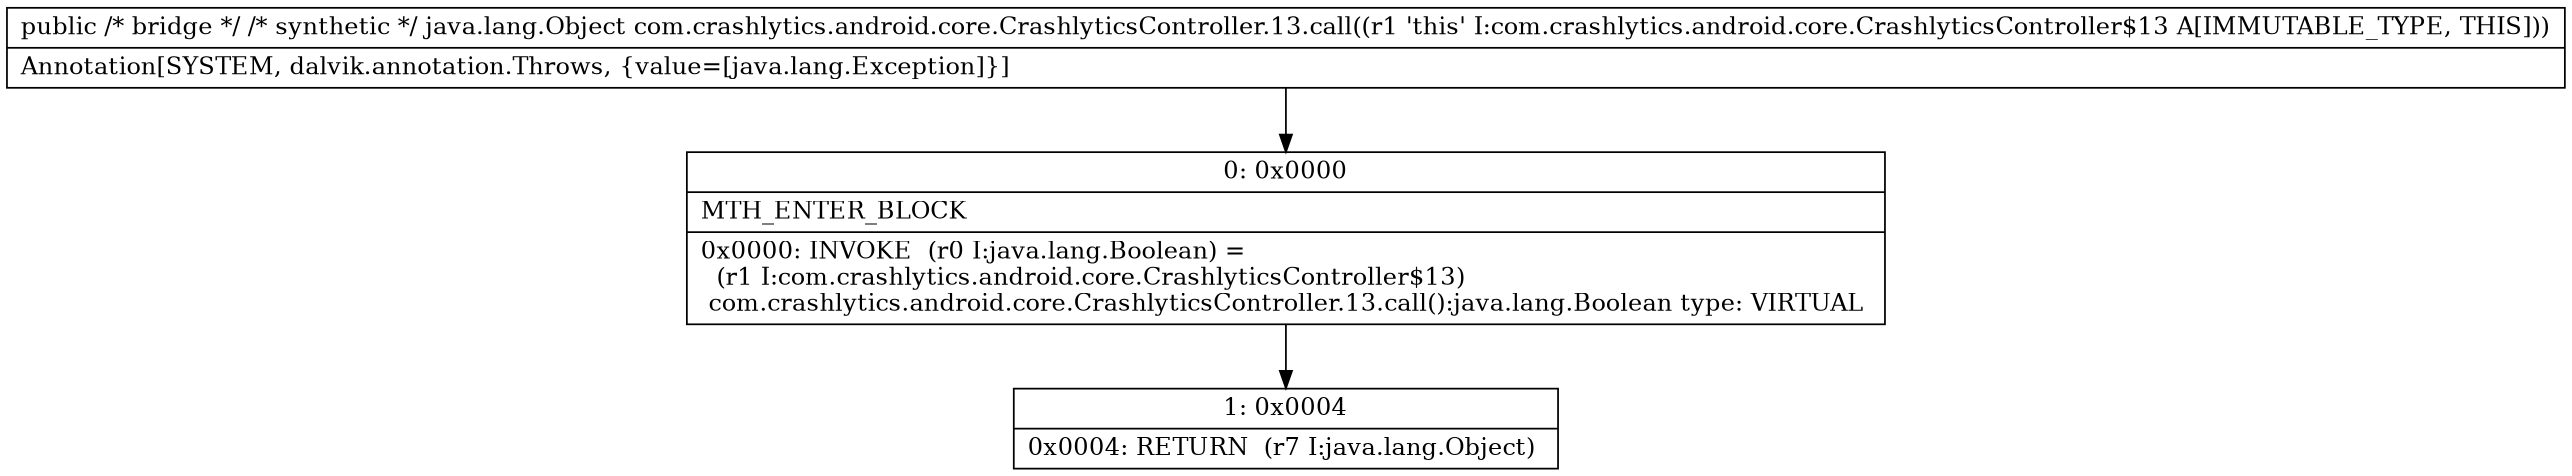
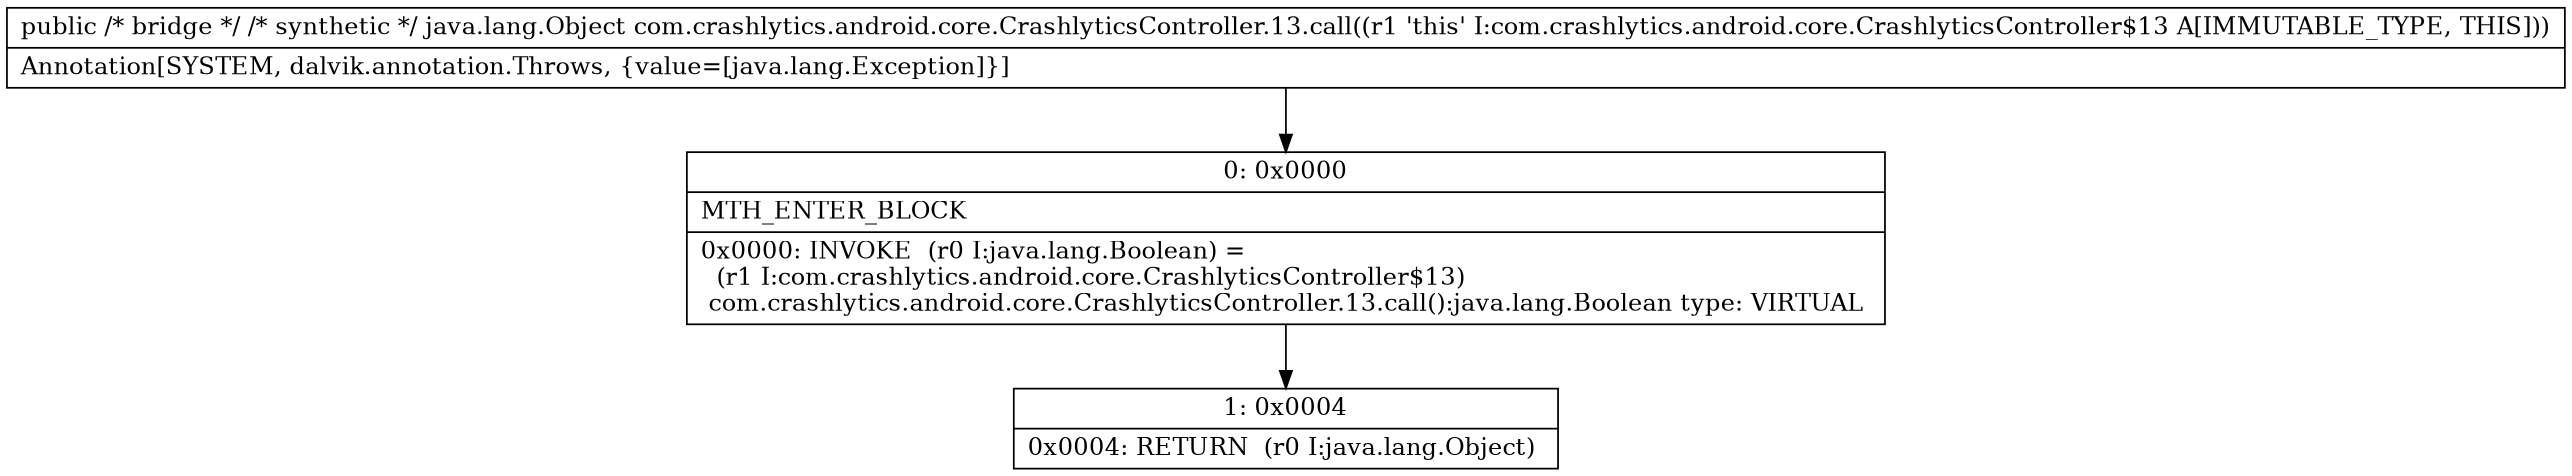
(1286, 448) -> (1286, 448)
